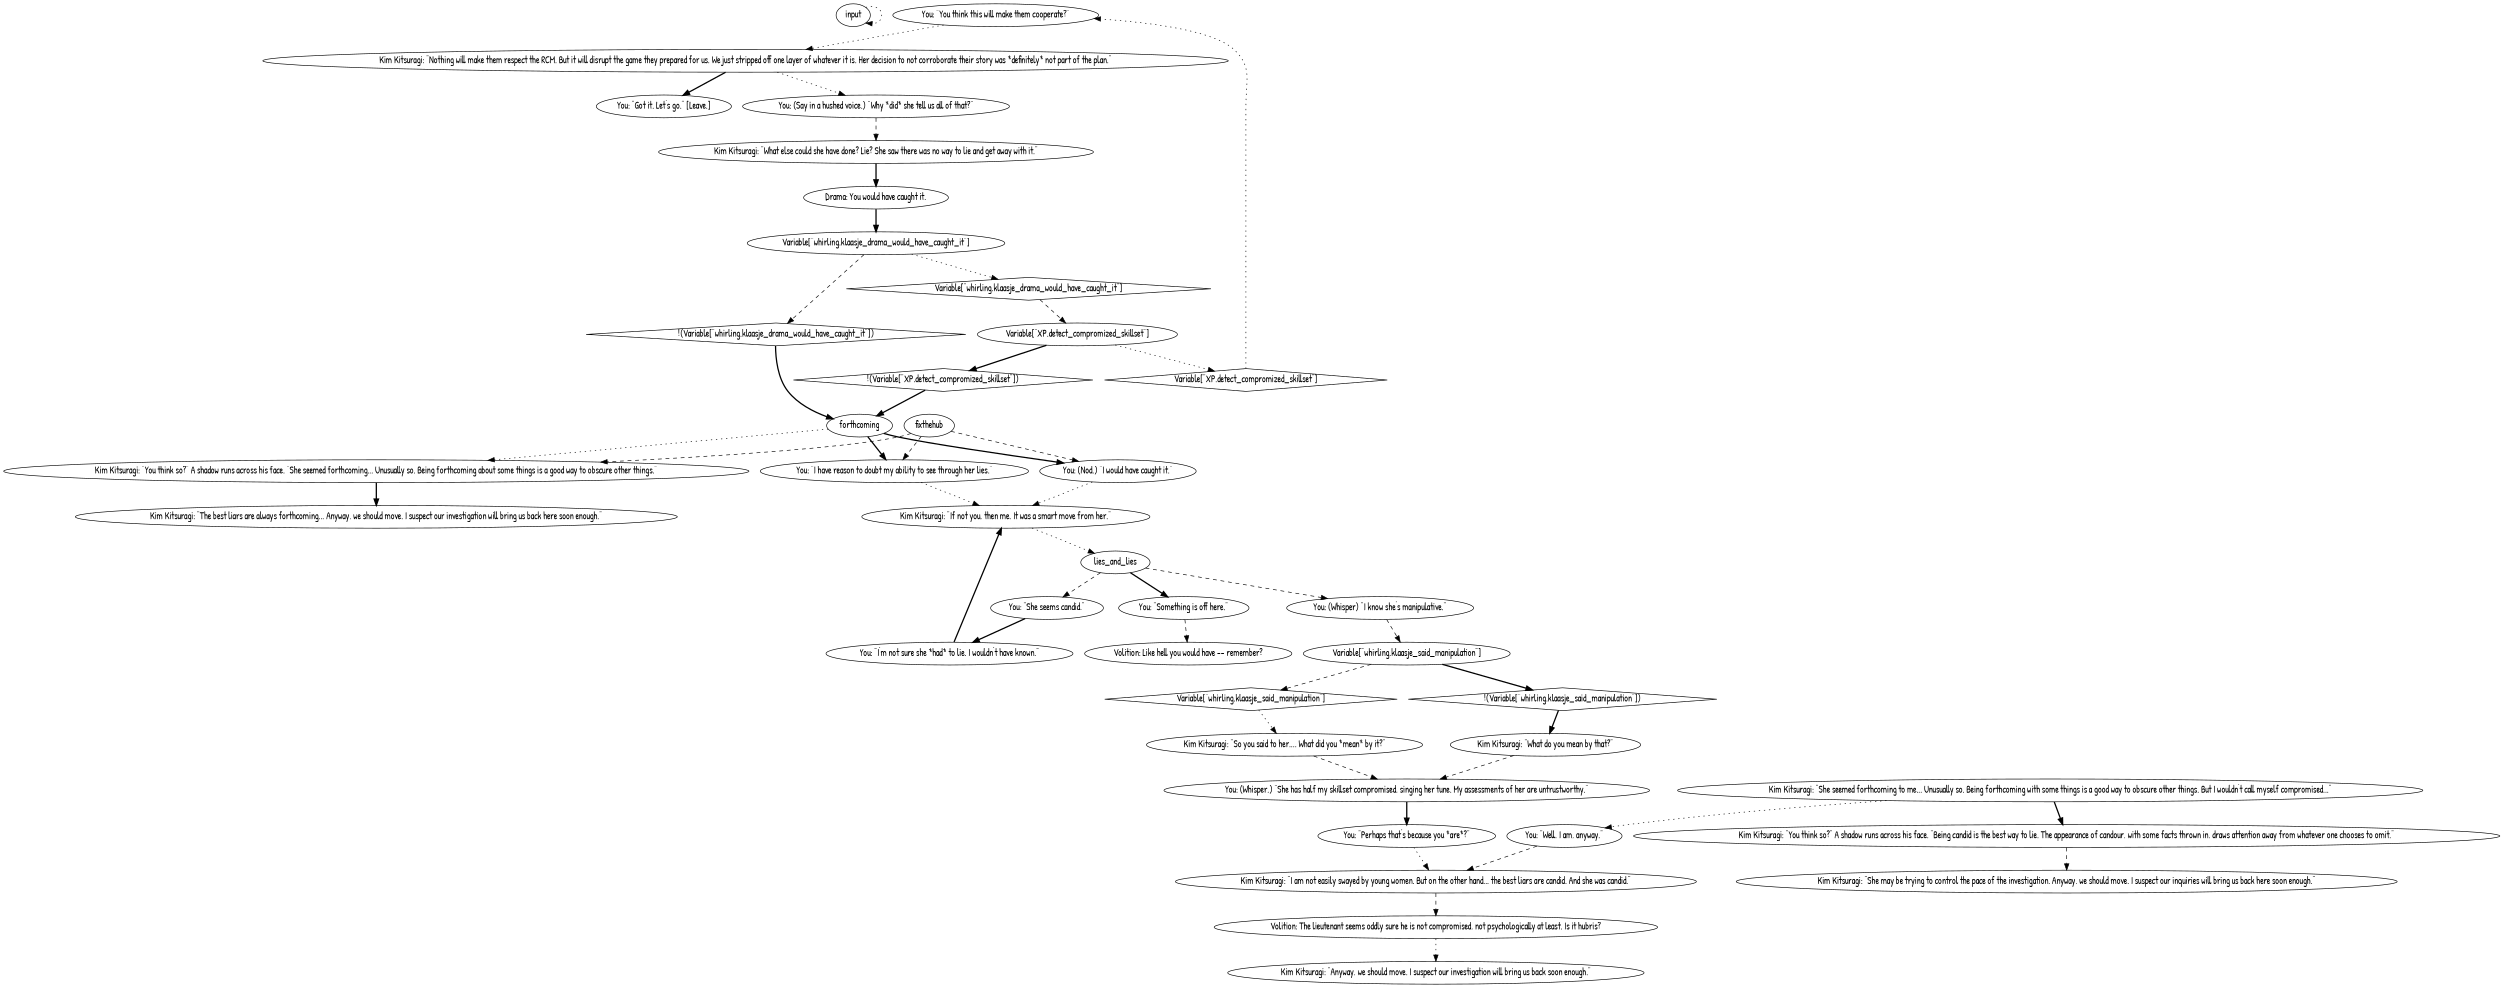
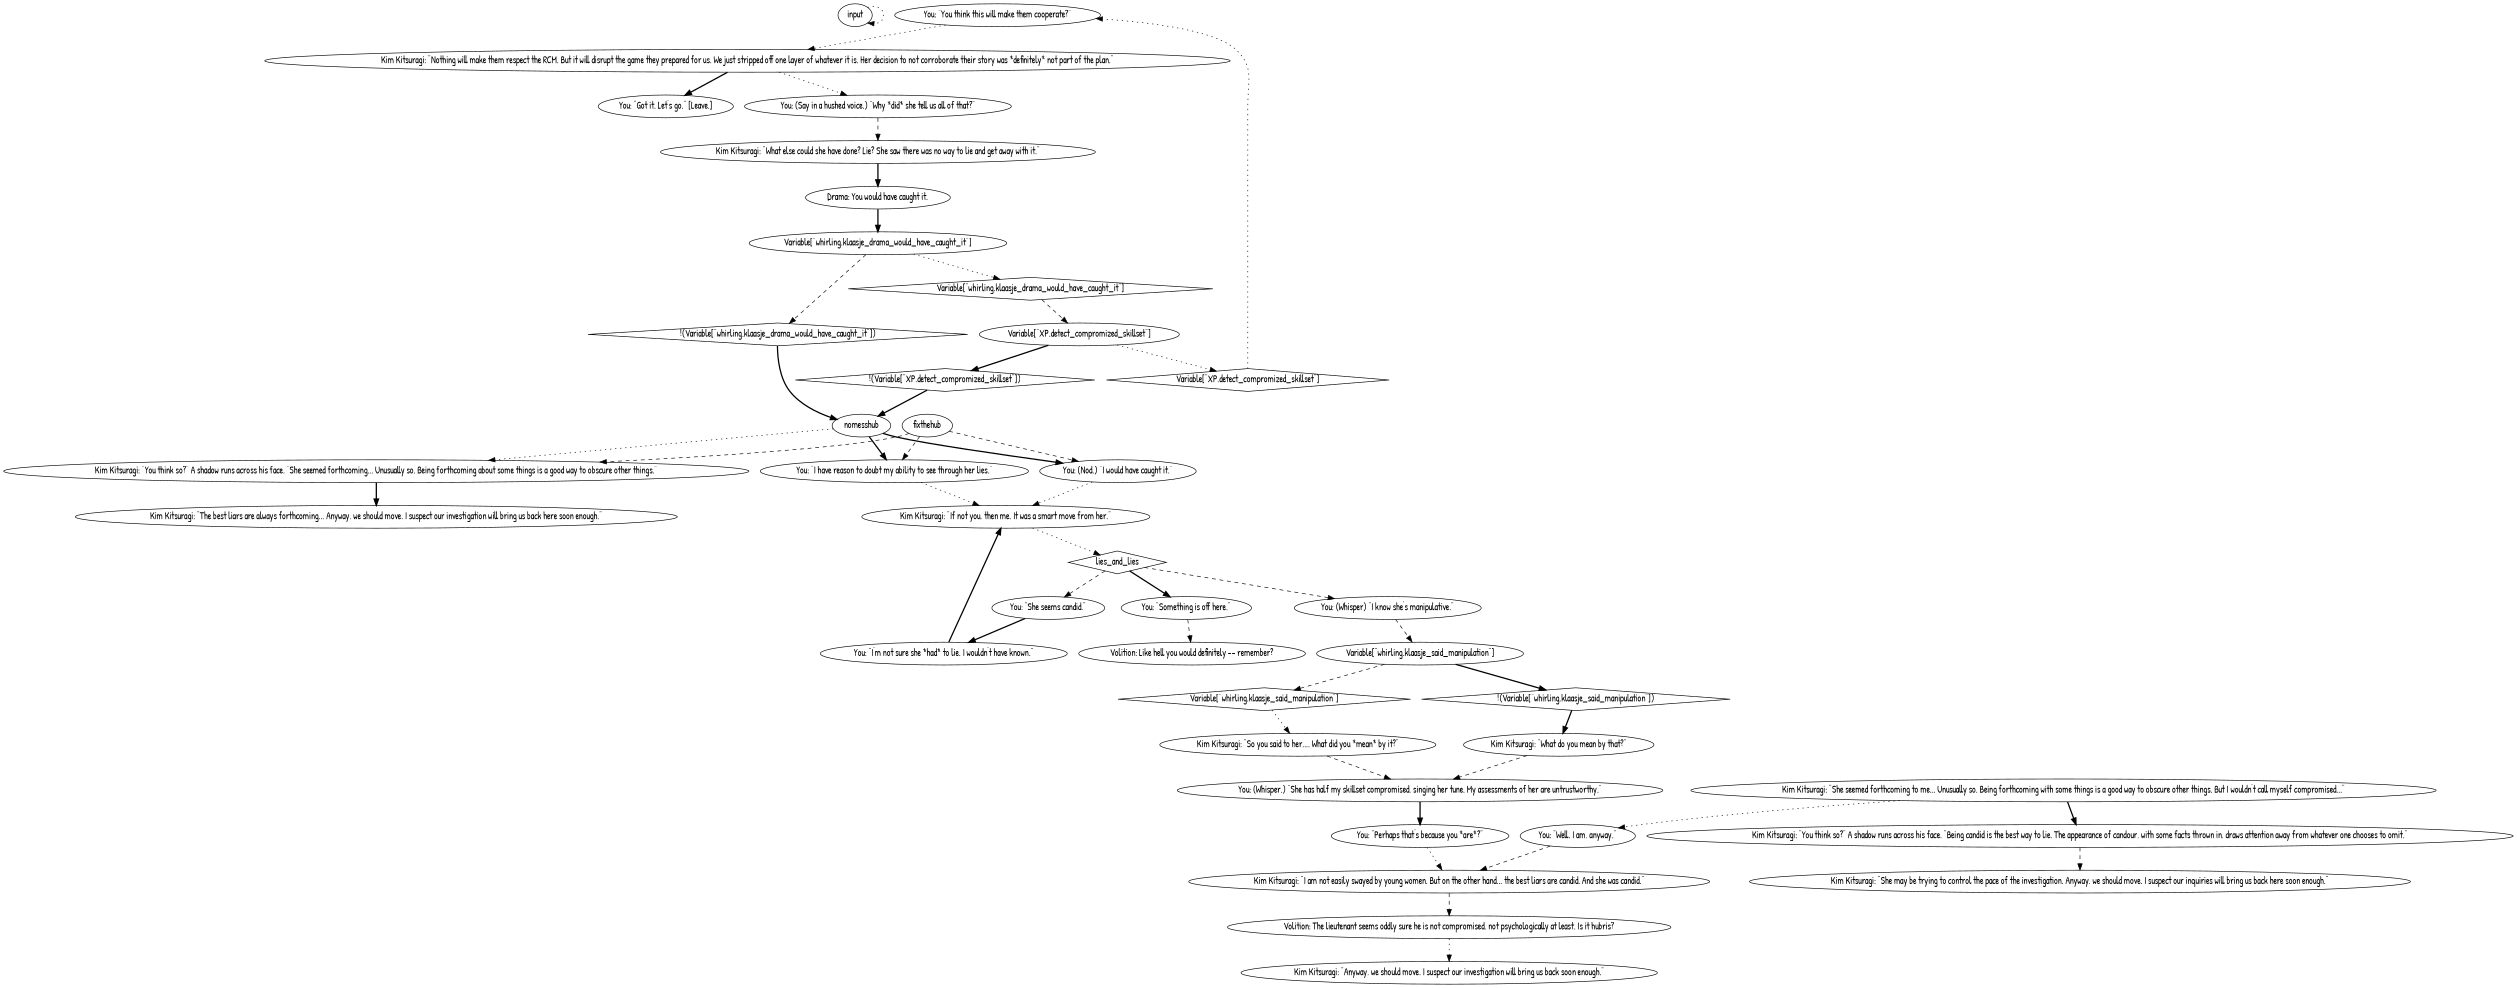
(860, 426) -> (861, 426)
(1115, 562) -> (1117, 562)
(1188, 654) -> (1192, 654)
